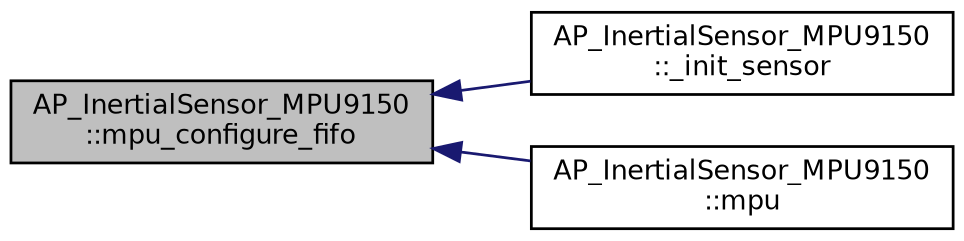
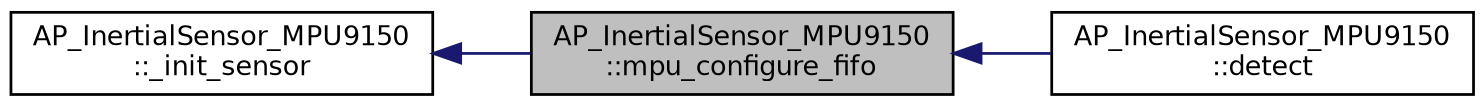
(496, 86) -> (496, 53)
(742, 188) -> (1263, 53)
